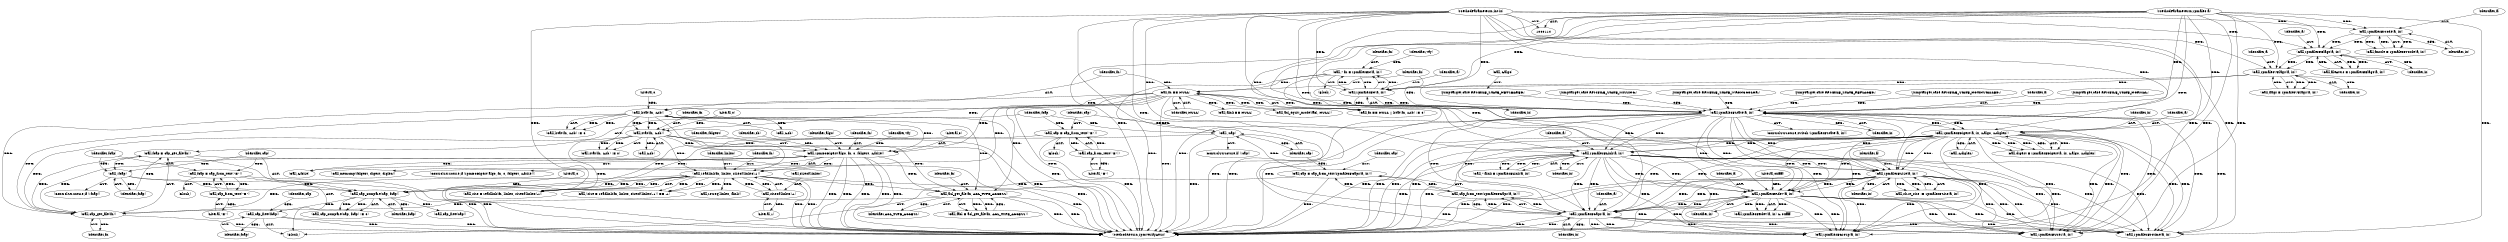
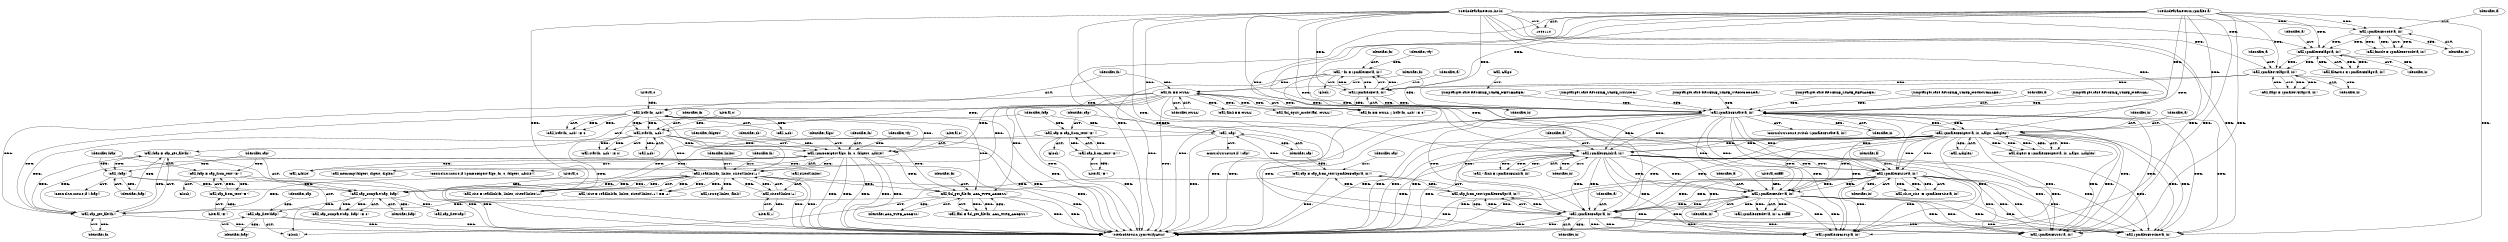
none -> (156, 197)
